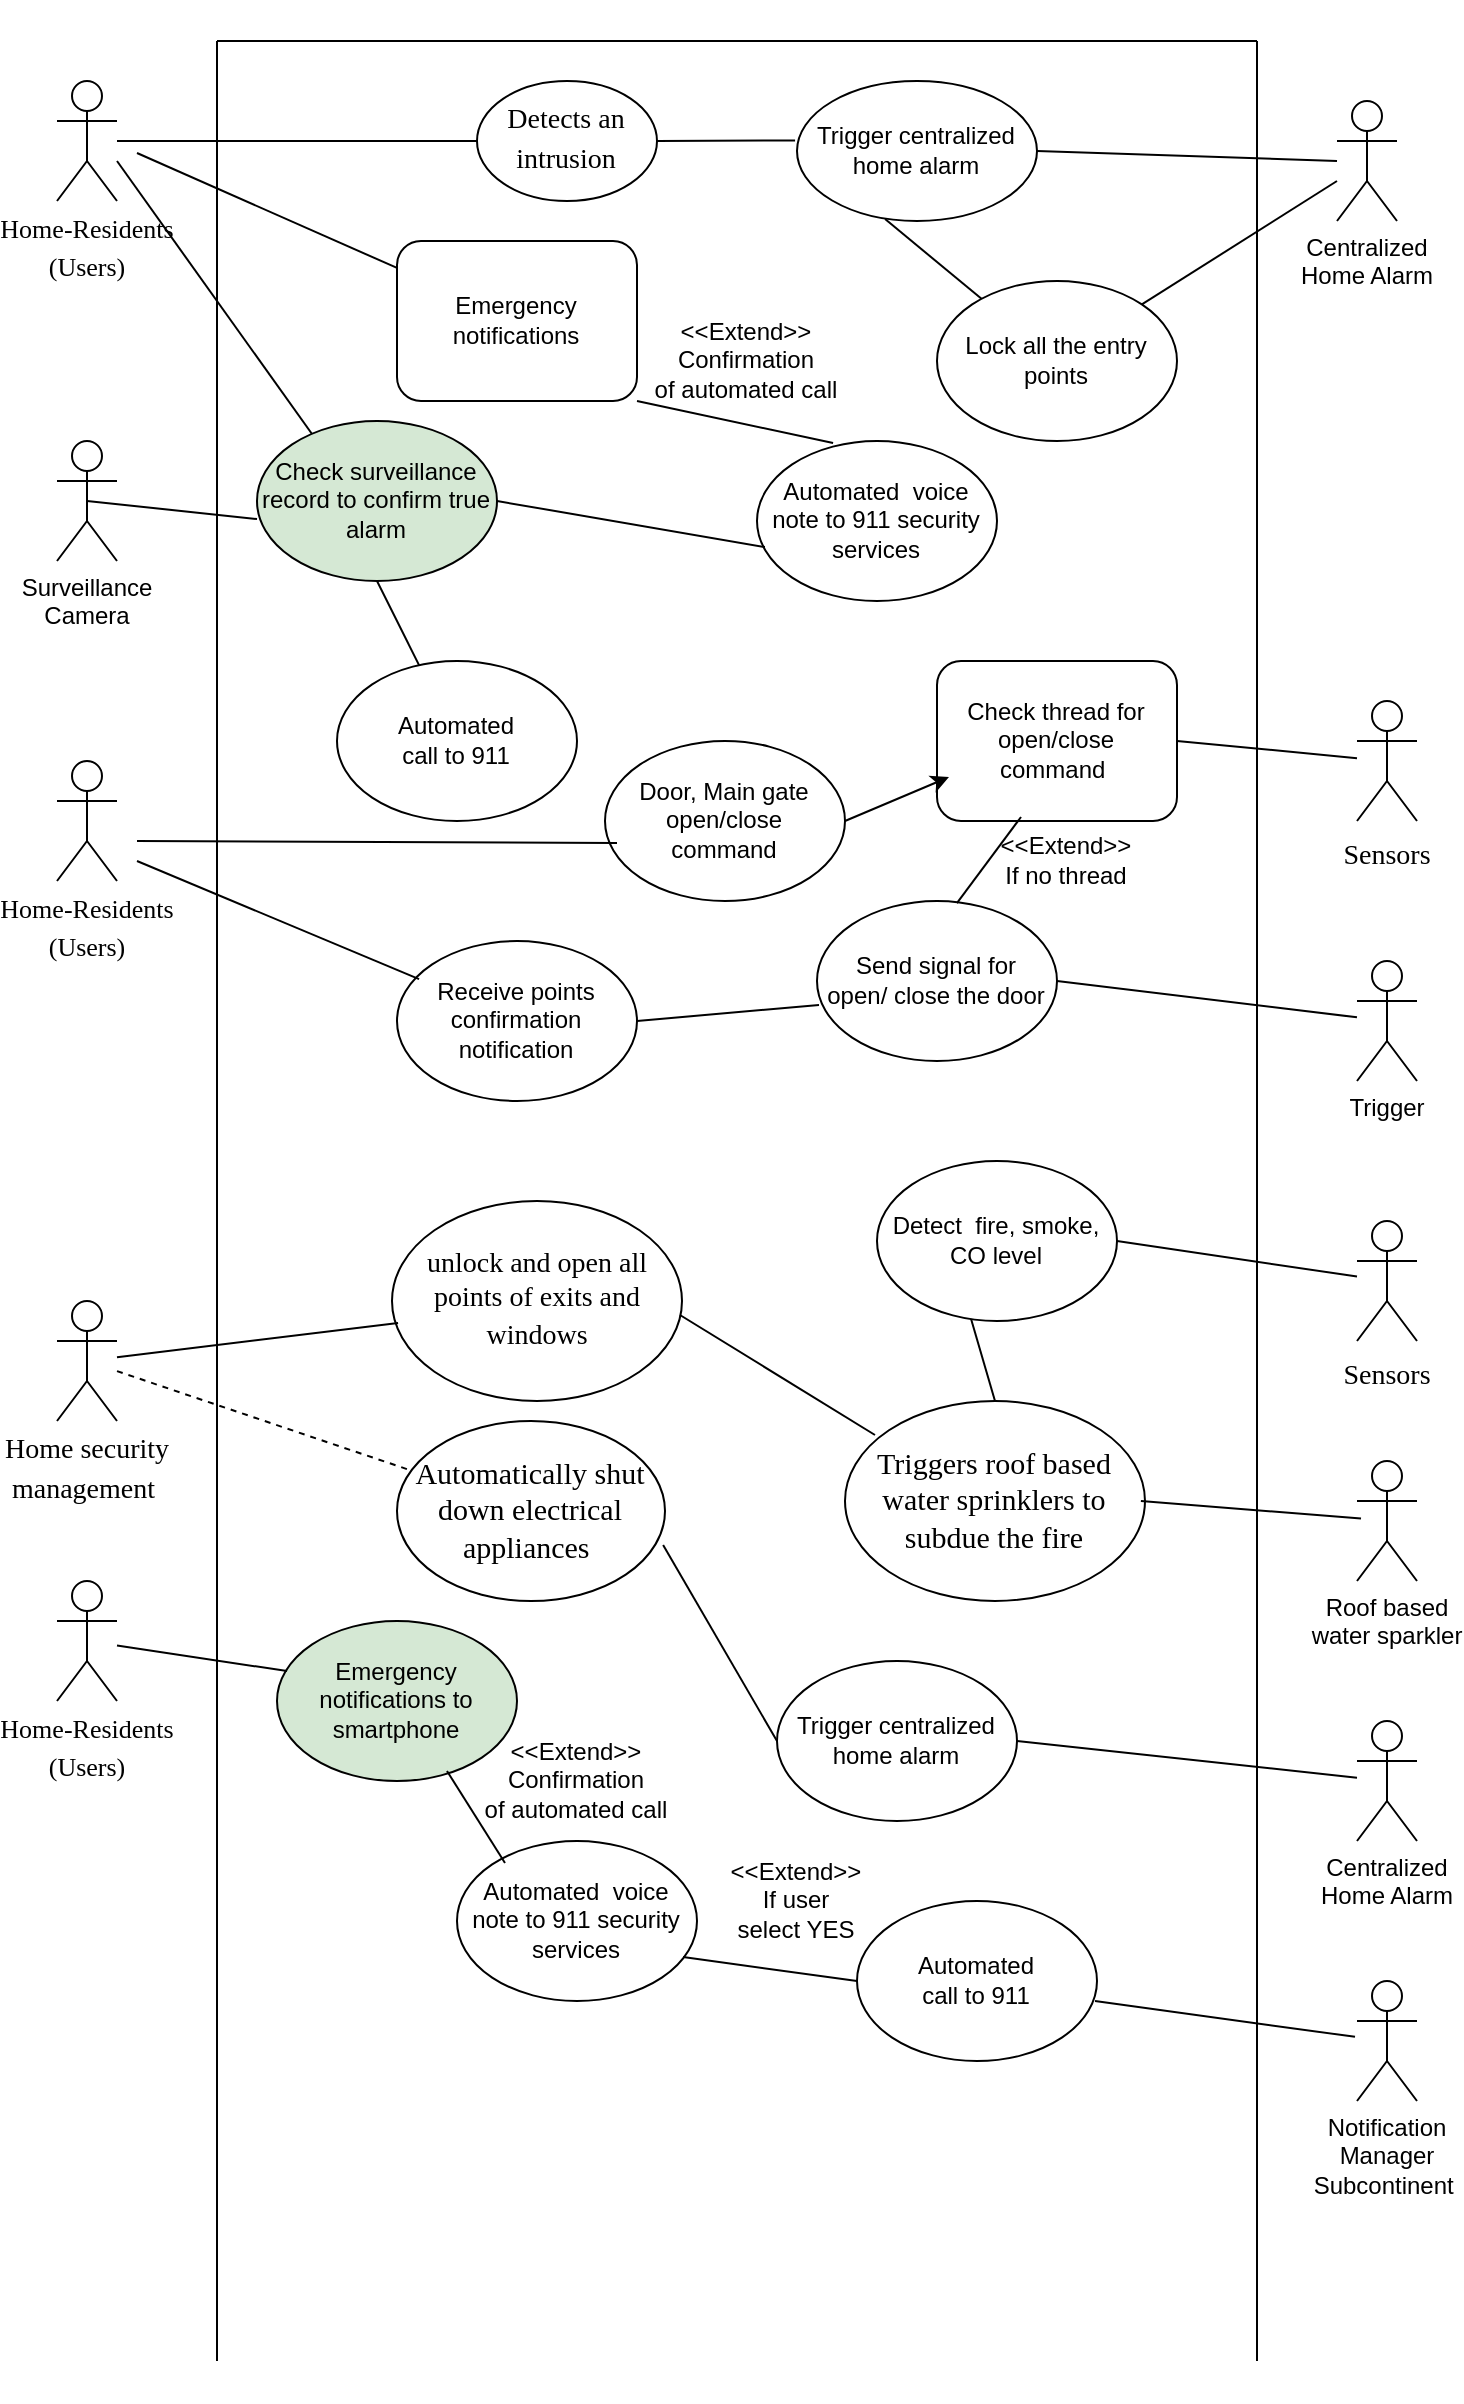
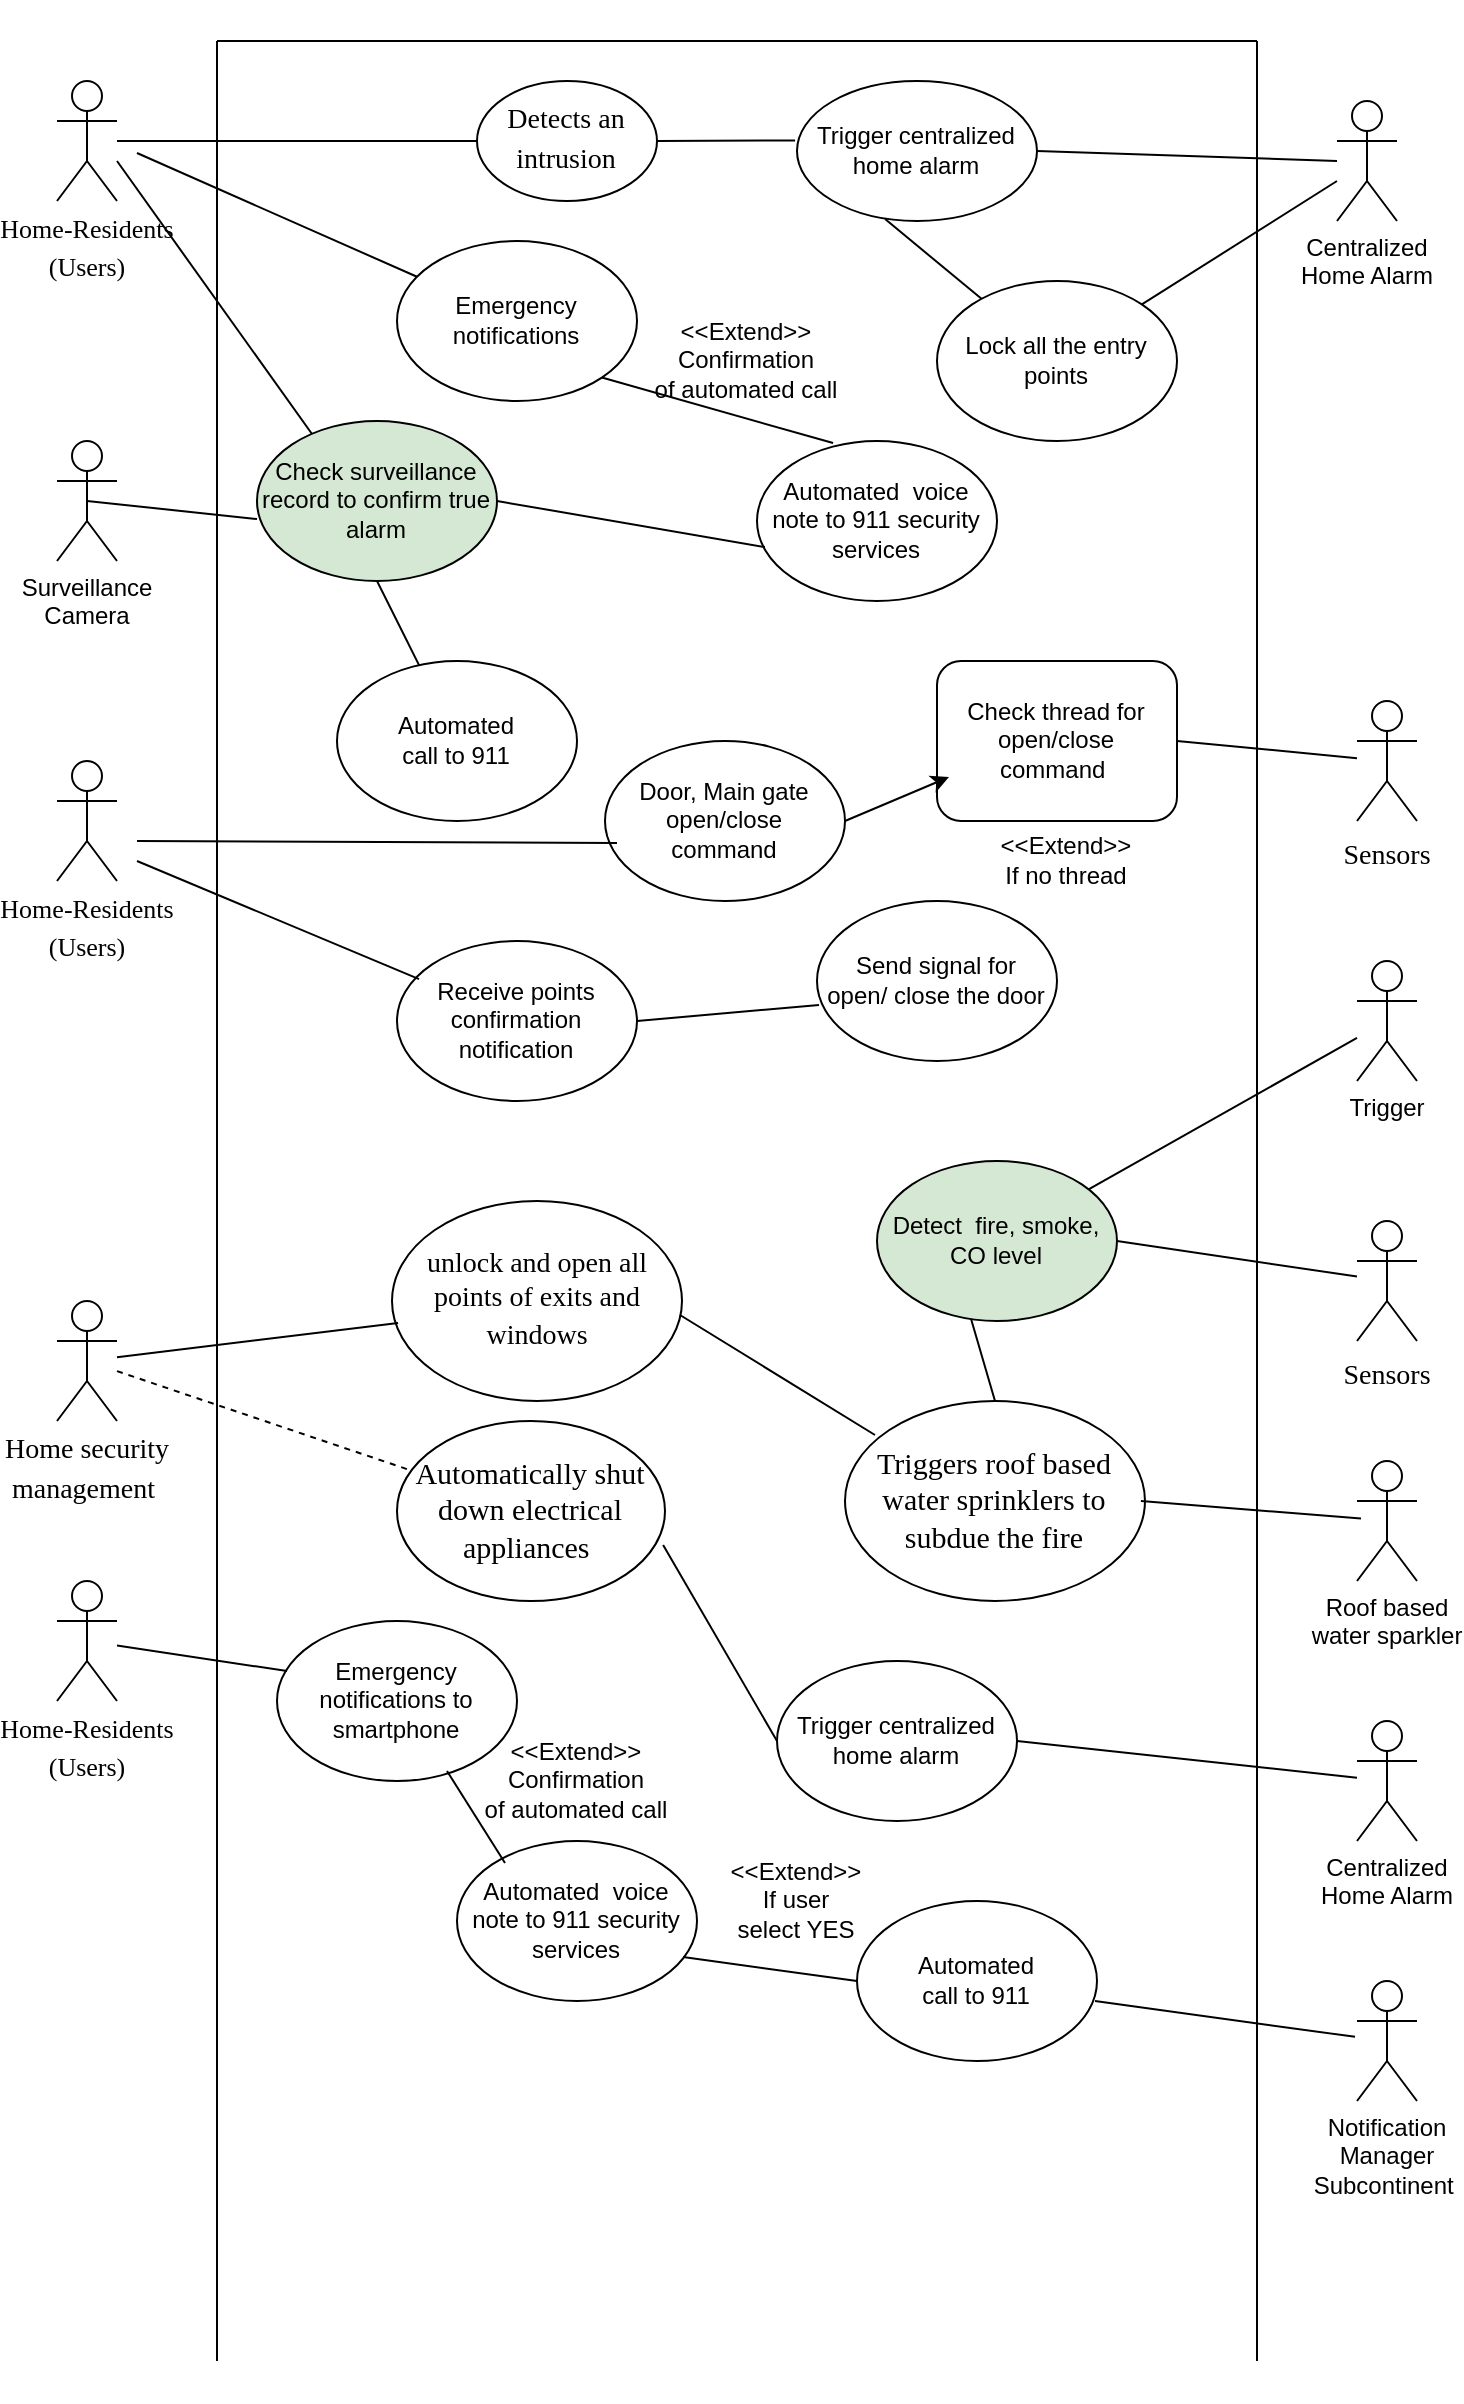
(517, 321) -> (517, 321)
(989, 860) -> none
(1207, 999) -> (1171, 1143)
(997, 1241) -> (997, 1241)
(397, 1701) -> (397, 1701)
